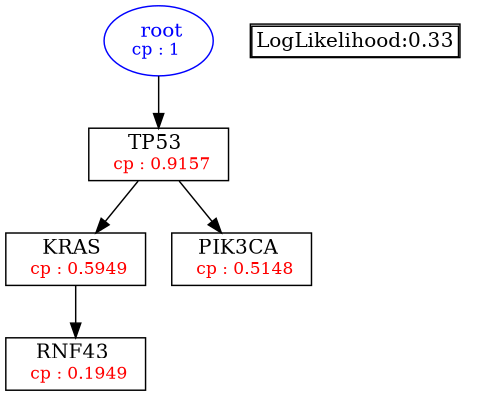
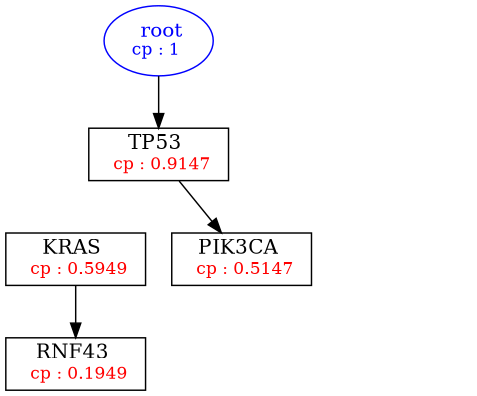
(355, 41) -> none
(162, 164) -> (162, 164)
(122, 201) -> none
(245, 269) -> (245, 269)
